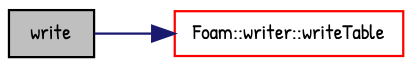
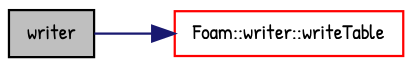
(52, 34) -> (52, 34)
